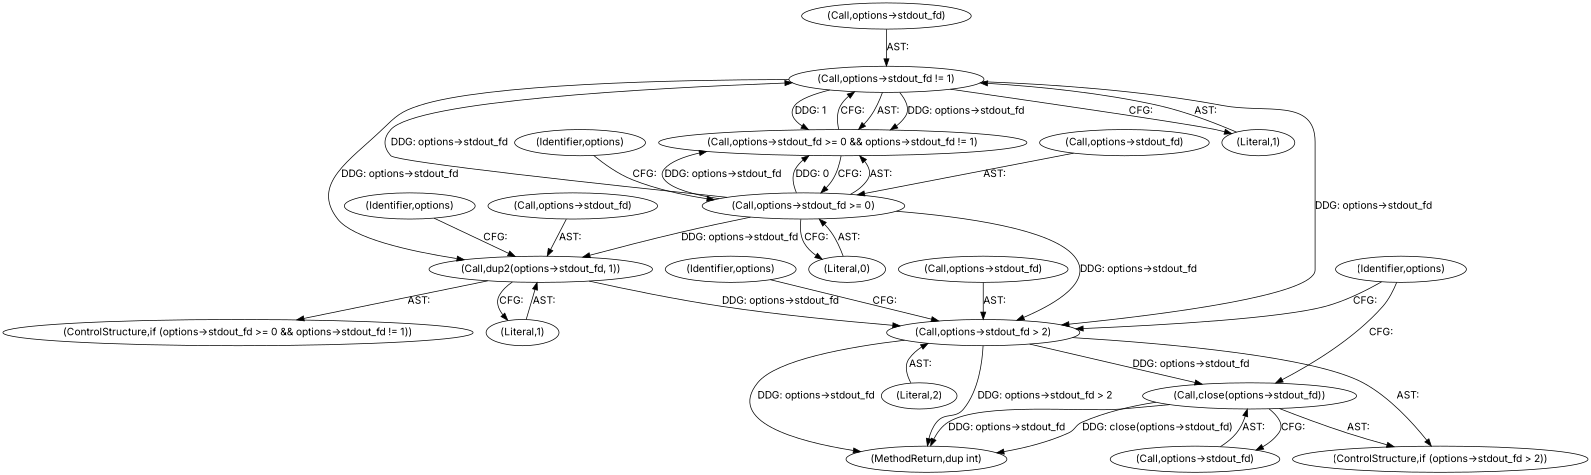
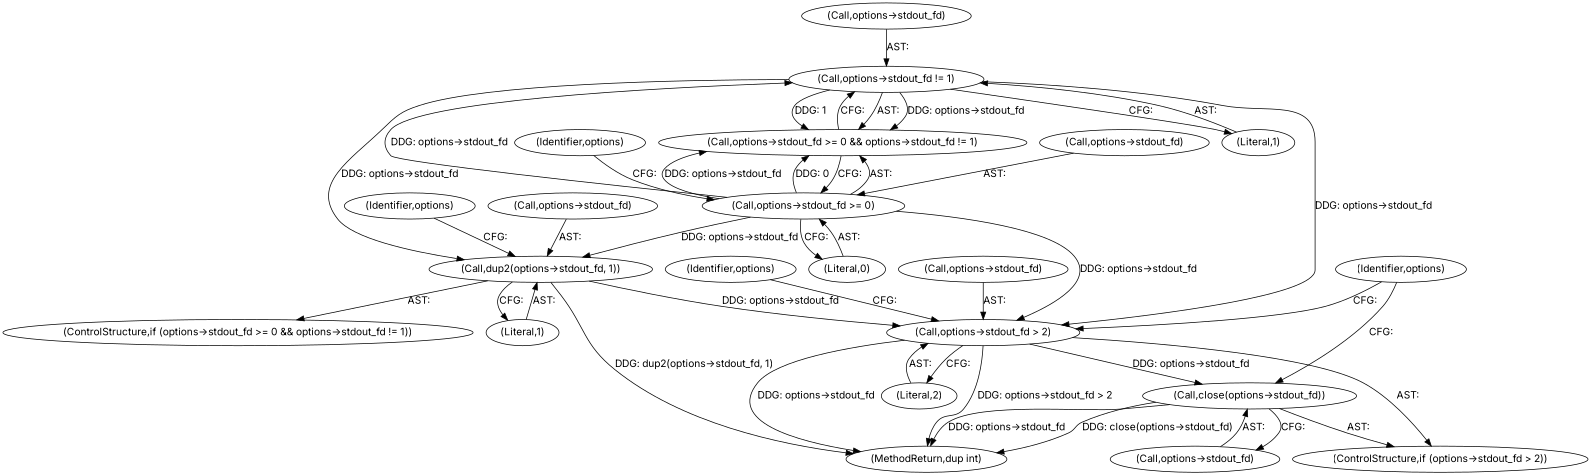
none -> (945, 360)
none -> (674, 406)
